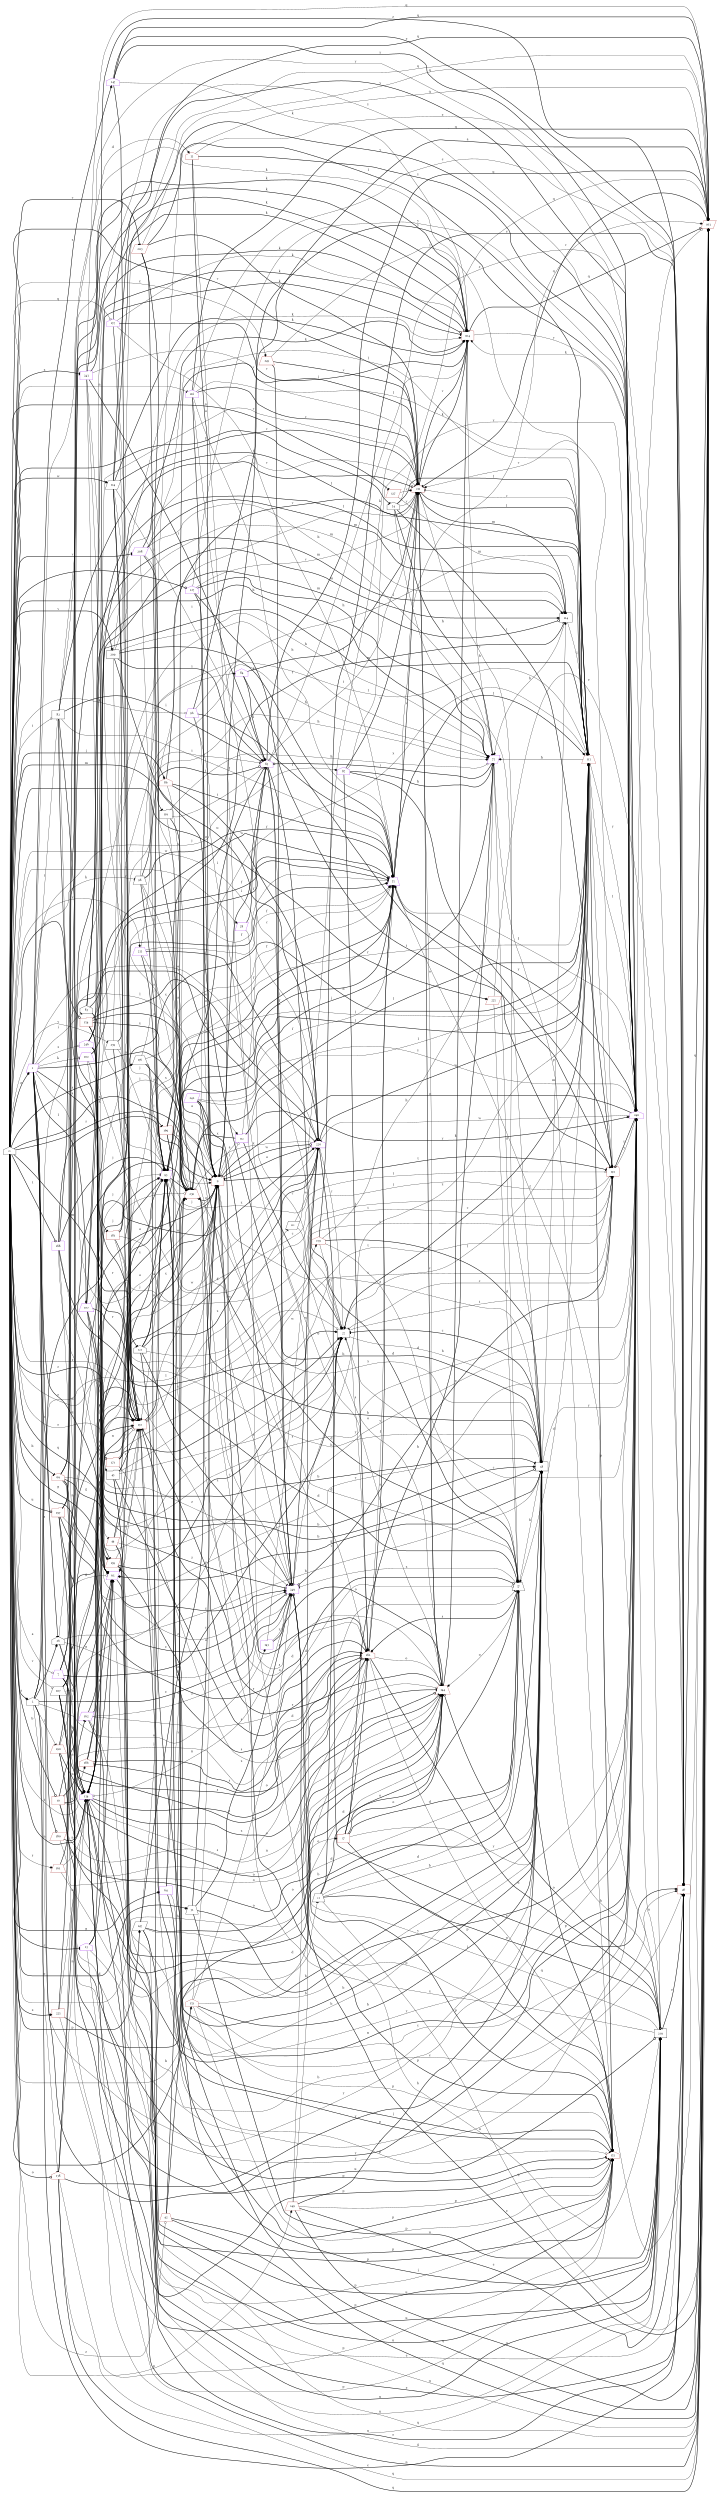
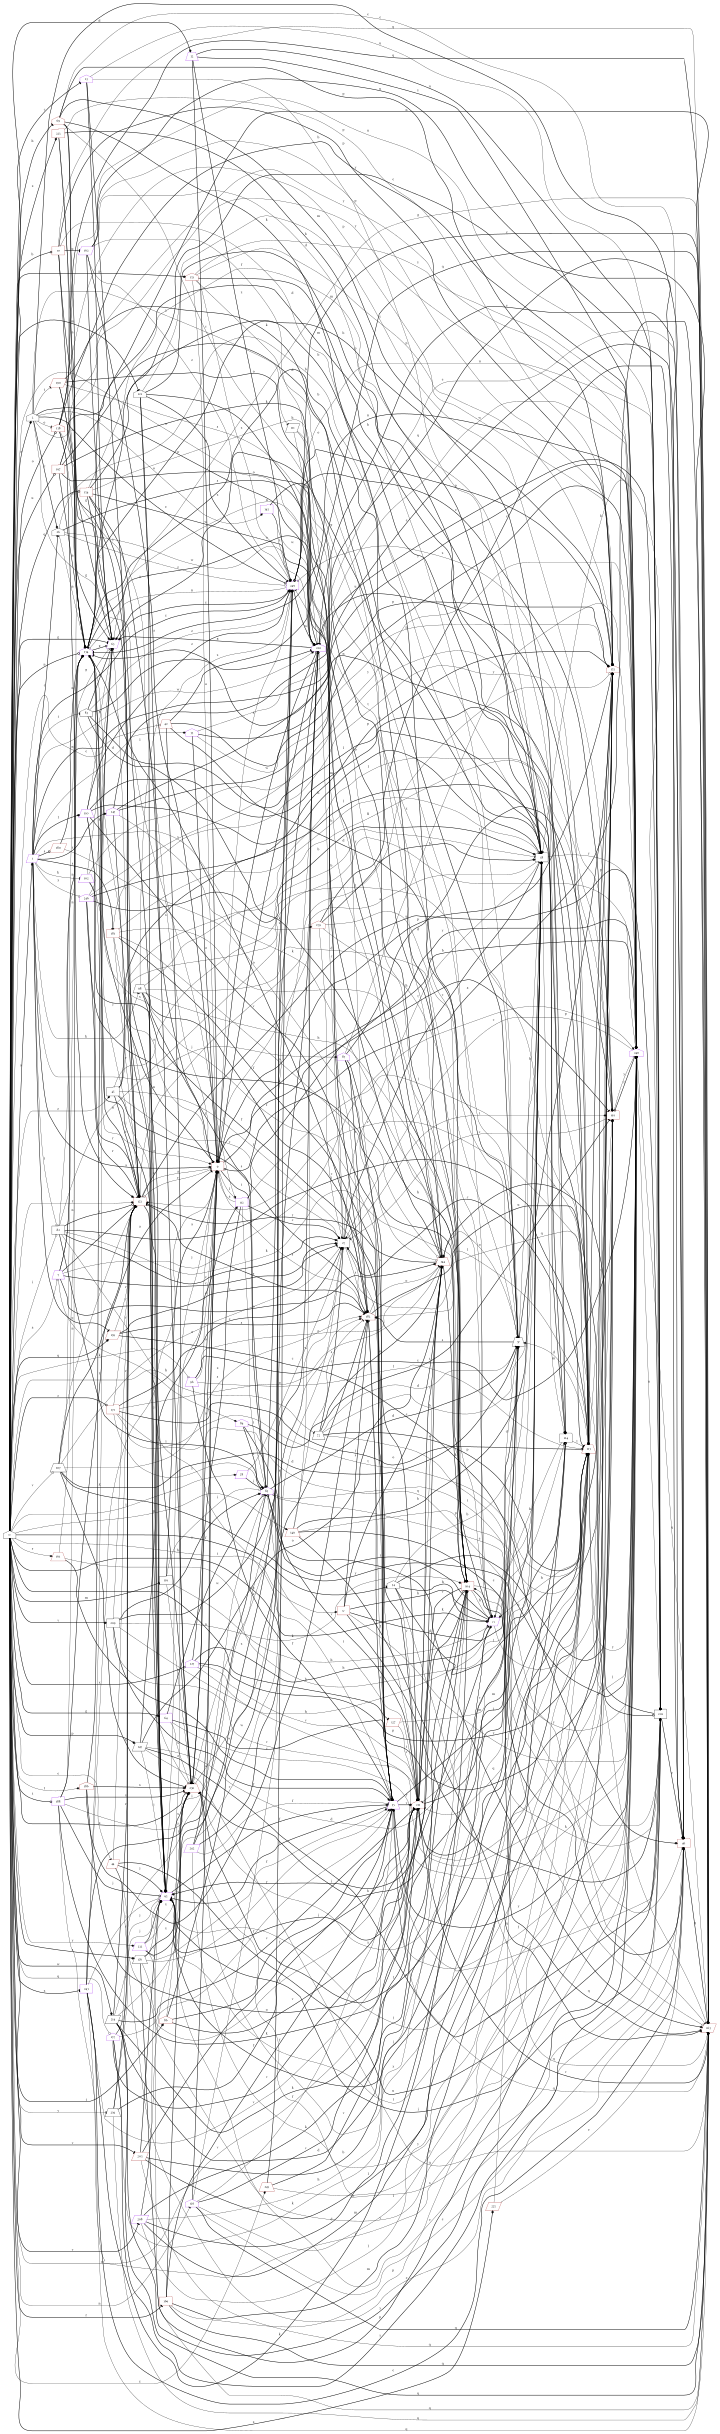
(192, 156) -> (192, 733)
(18, 281) -> (32, 2263)
(113, 1488) -> (185, 636)
(202, 1539) -> (161, 1413)
(58, 1749) -> (58, 383)
(192, 1910) -> (192, 56)
